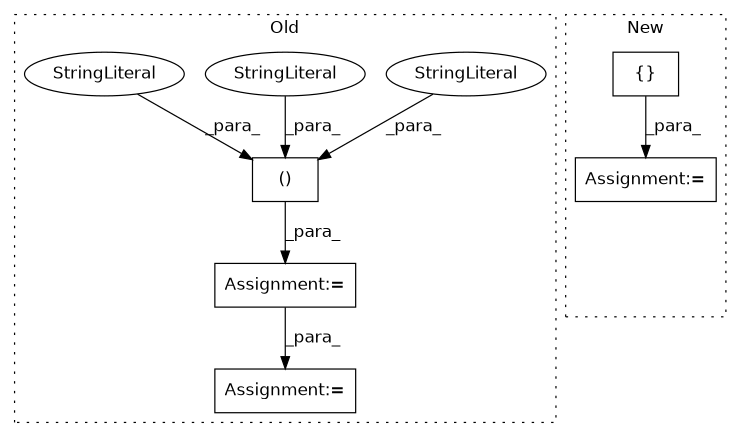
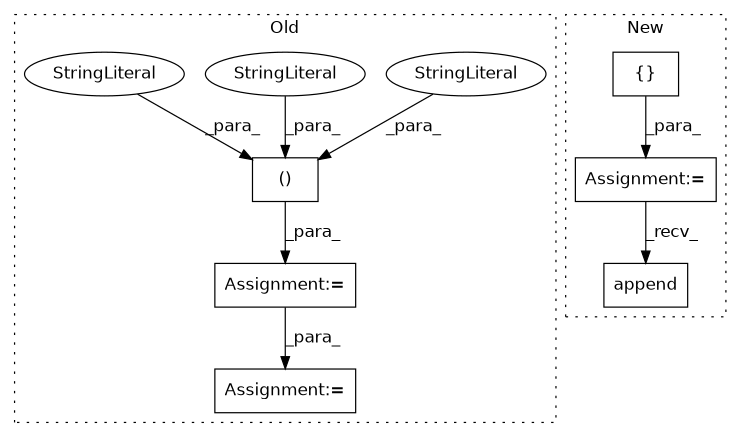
none -> (646, 285)
